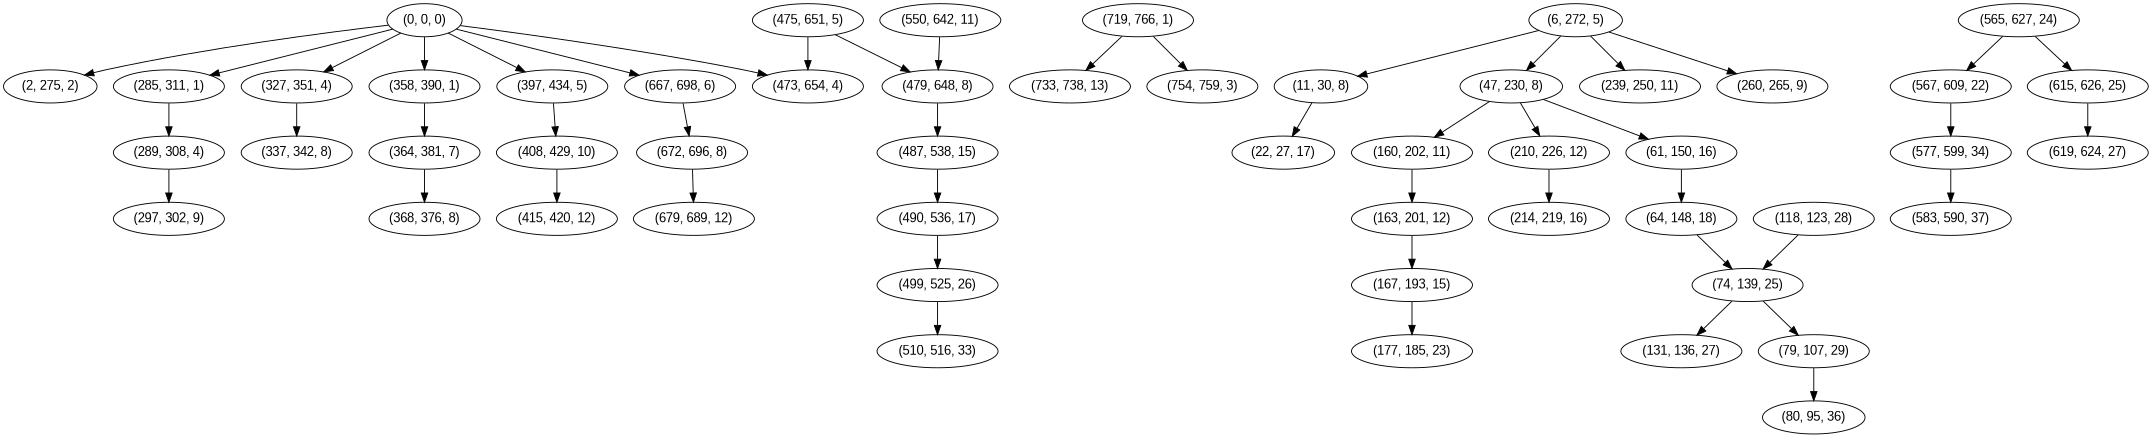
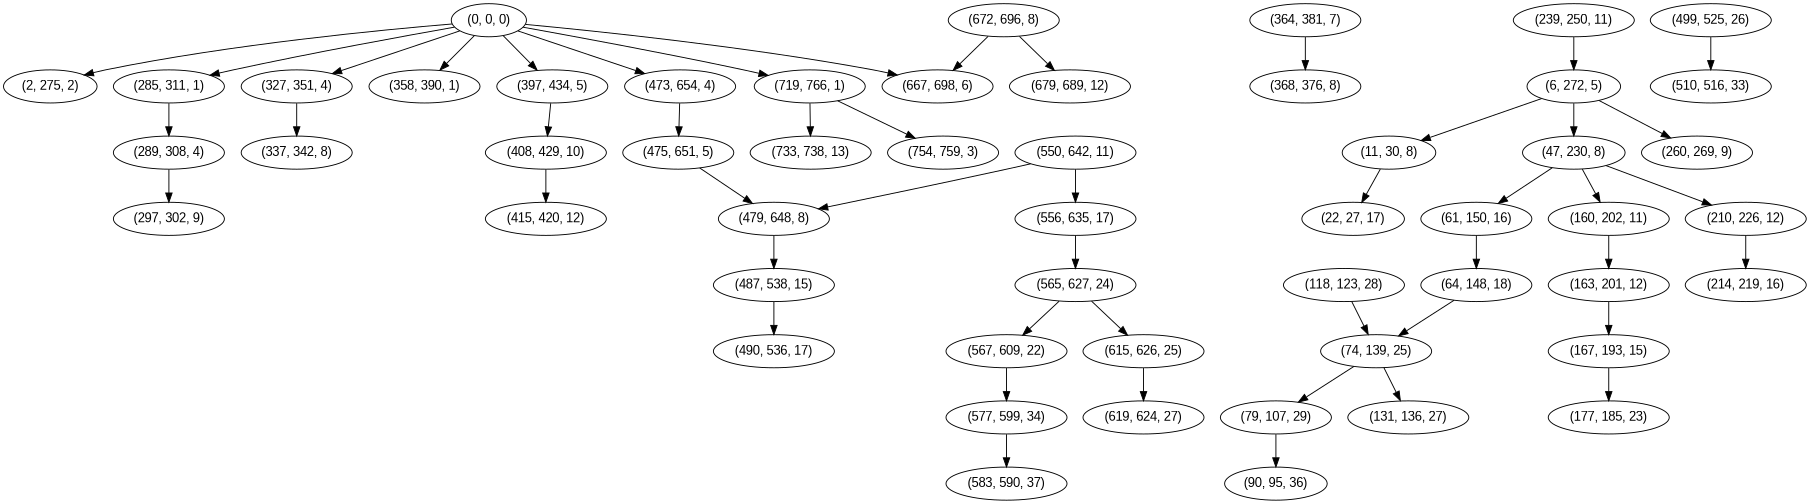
none -> (641, 49)
(808, 49) -> (679, 115)
(1604, 50) -> (1574, 49)
(1772, 86) -> (1697, 153)
(425, 115) -> none
(685, 115) -> (974, 50)
none -> (1075, 219)
(938, 247) -> none
(1814, 417) -> (1276, 484)
